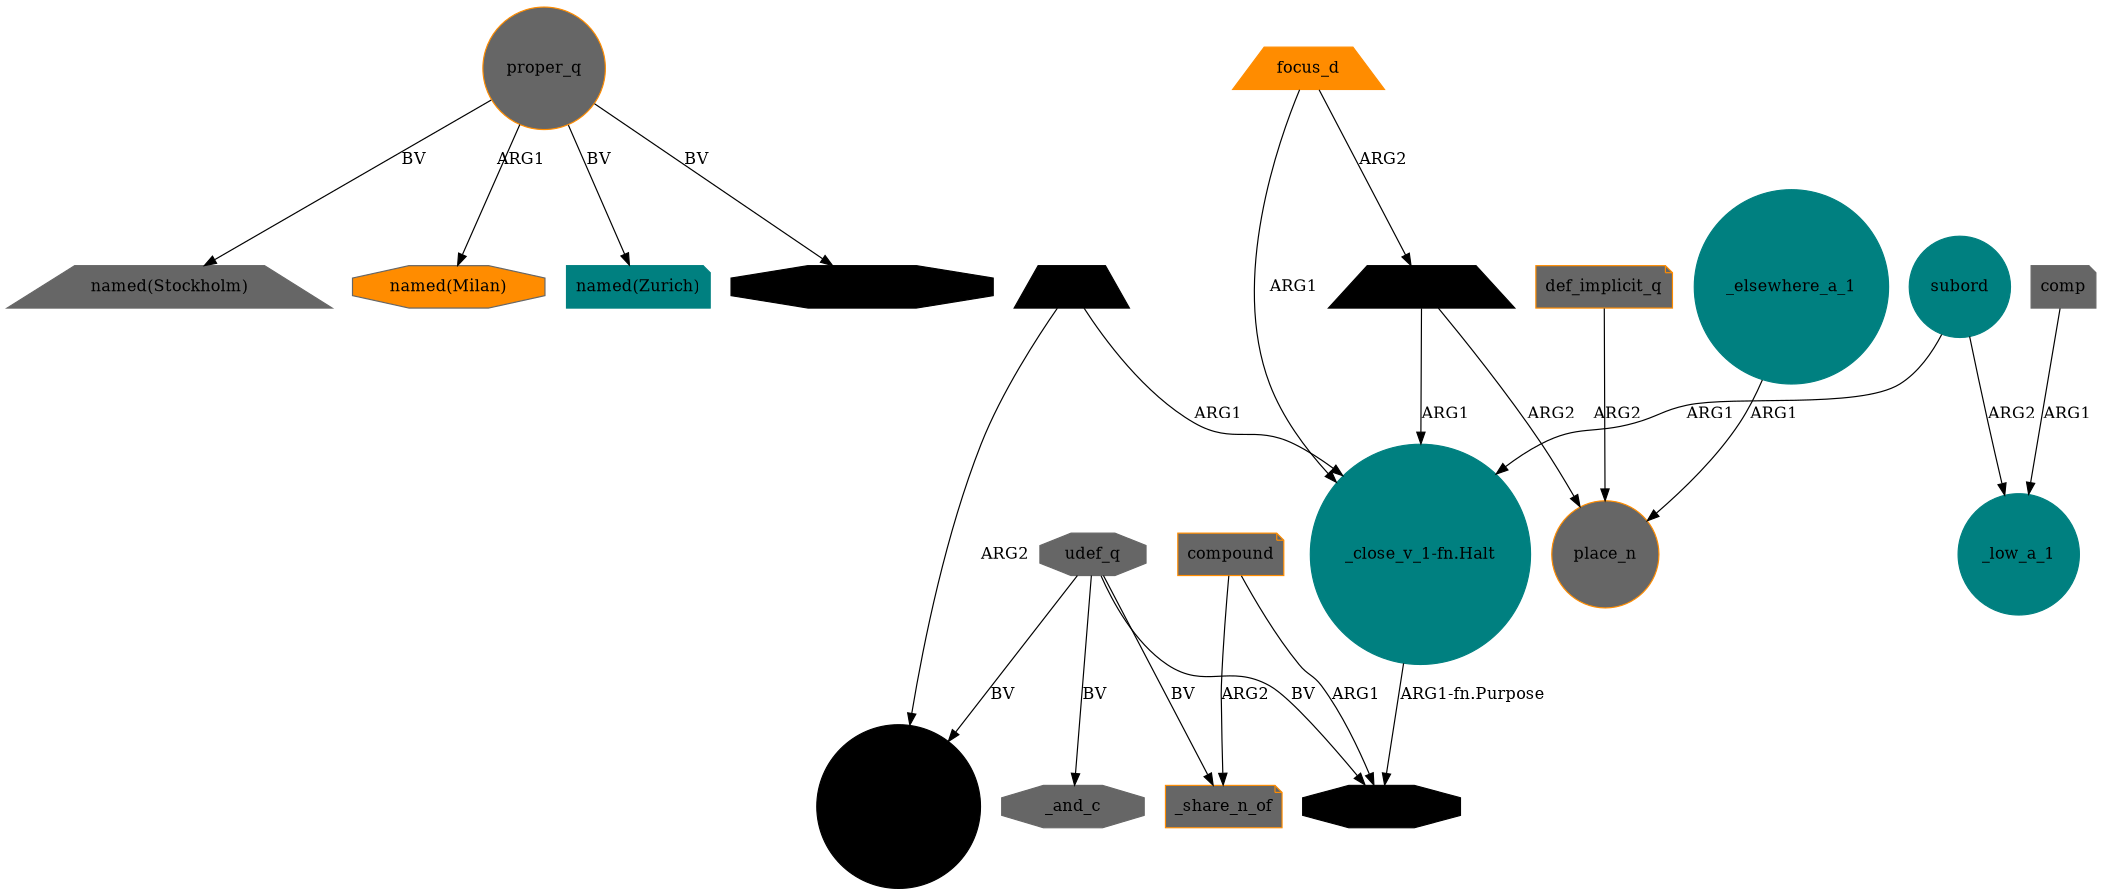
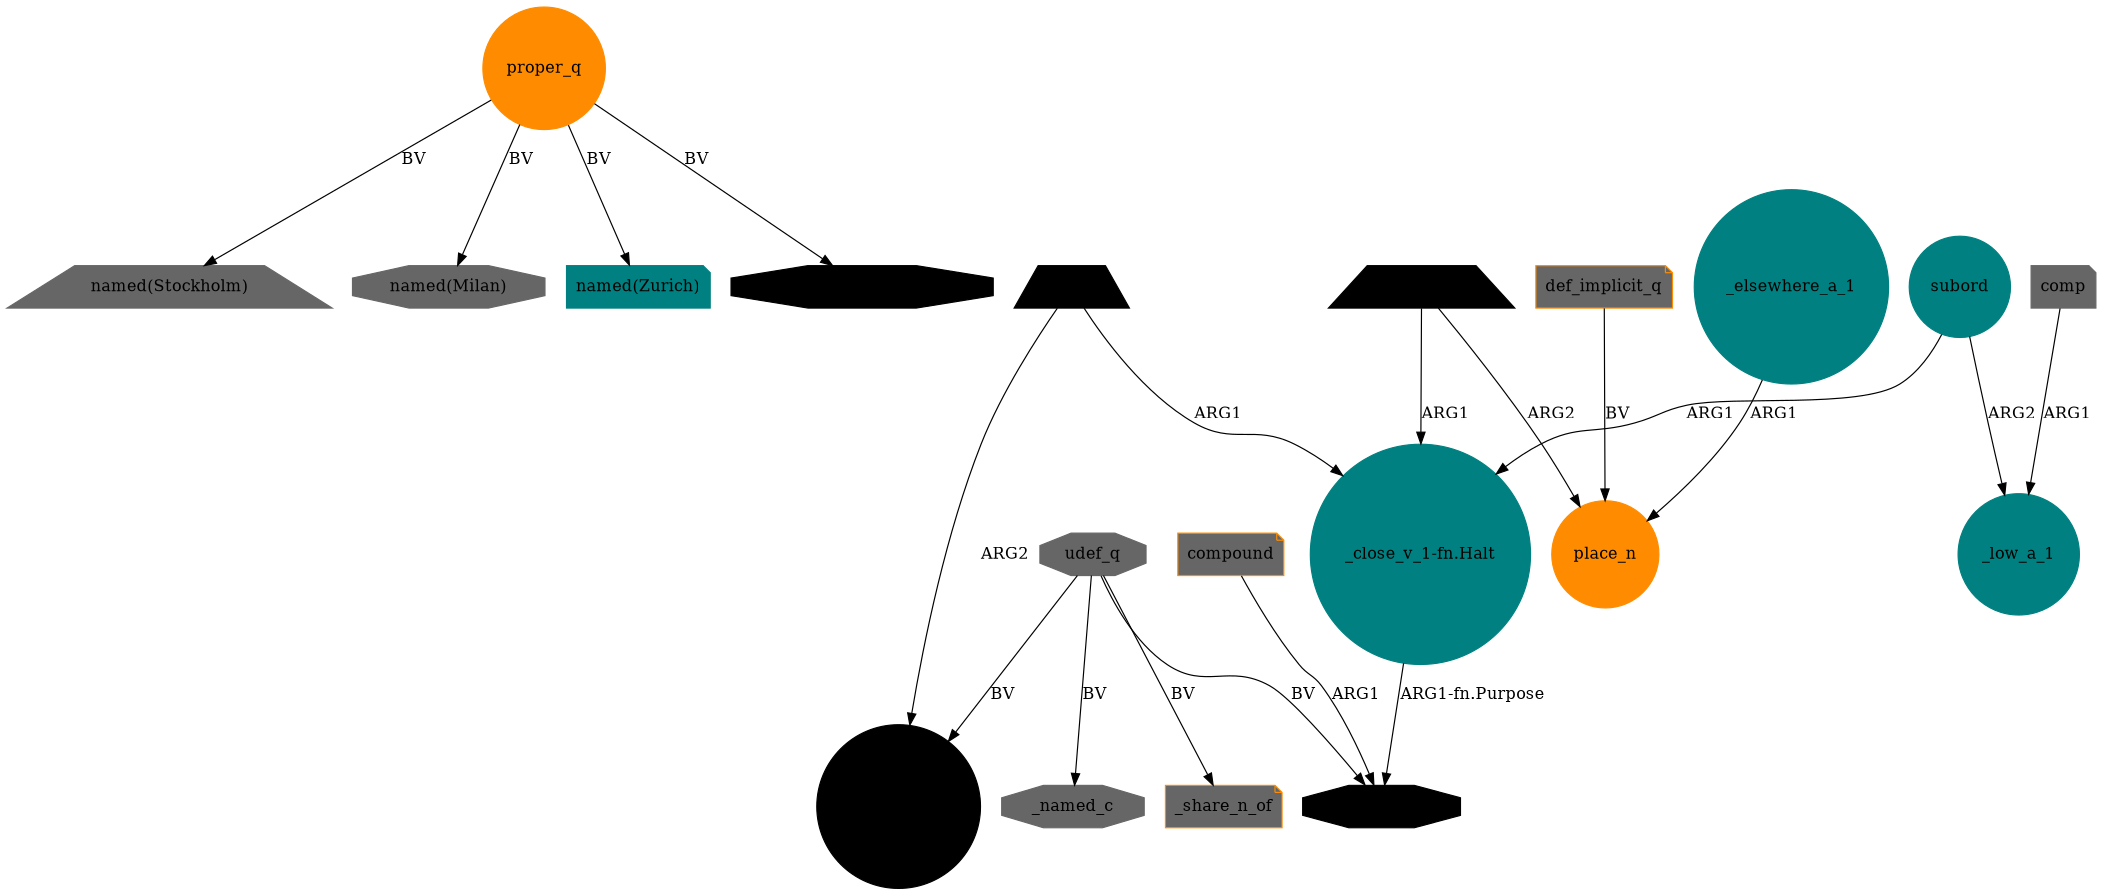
(544, 68) -> (544, 68)
(1309, 68) -> none
(521, 160) -> (521, 160)
(449, 287) -> (449, 287)
(1618, 414) -> (1618, 414)
(1605, 554) -> (1605, 554)
(1222, 664) -> none
(1073, 807) -> (1073, 807)
